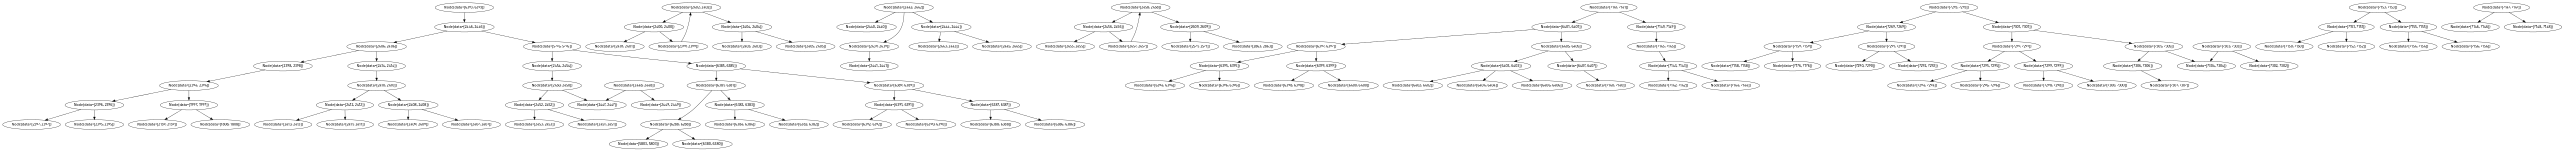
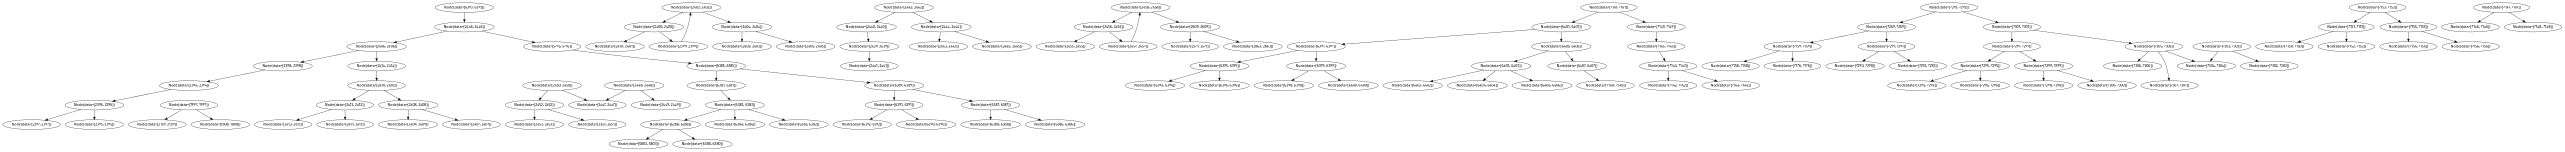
(900, 30) -> (868, 36)
(552, 66) -> none
(2150, 75) -> (2165, 64)
(189, 94) -> none
(697, 106) -> (704, 114)
